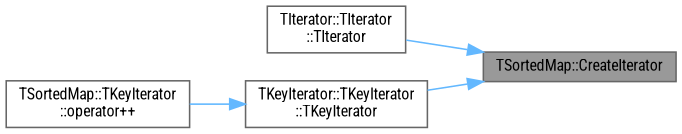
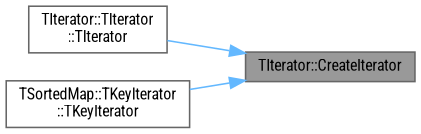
(580, 67) -> (330, 67)
(98, 104) -> none
(336, 104) -> (98, 104)
